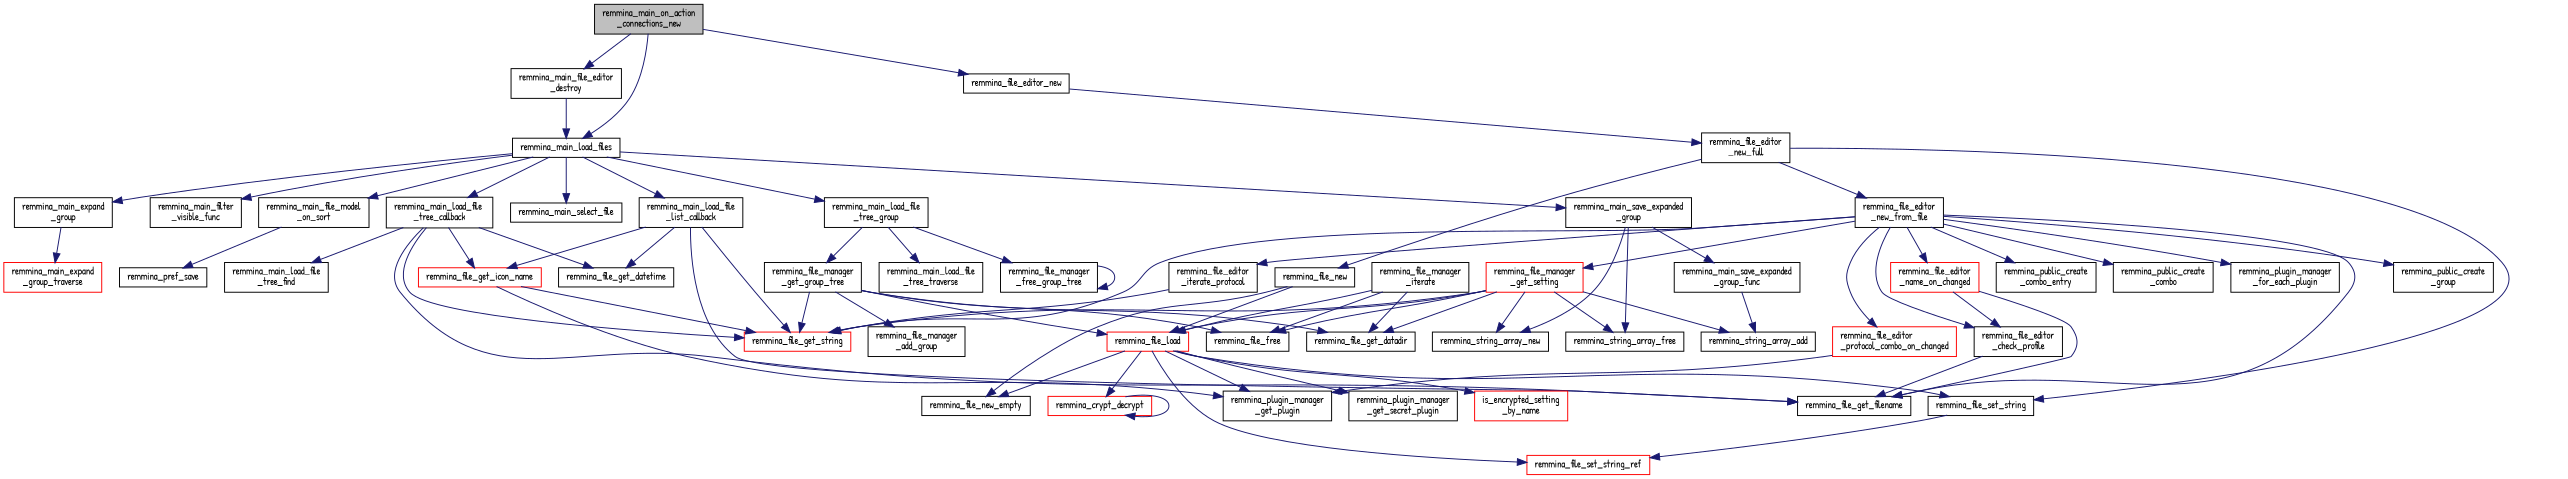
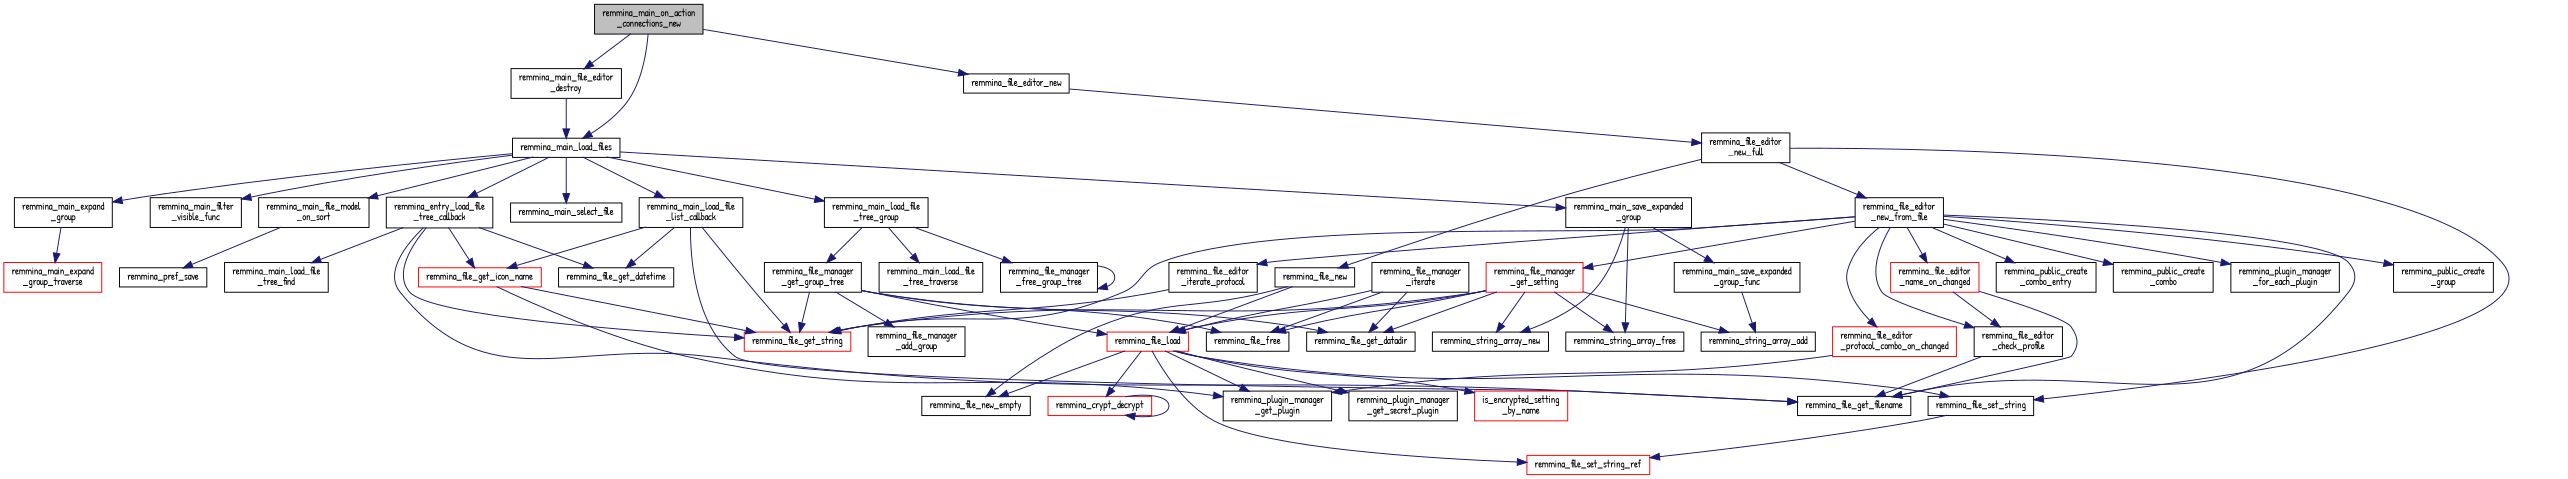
(440, 213) -> (440, 213)
